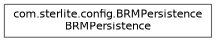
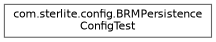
(108, 21) -> (108, 21)
